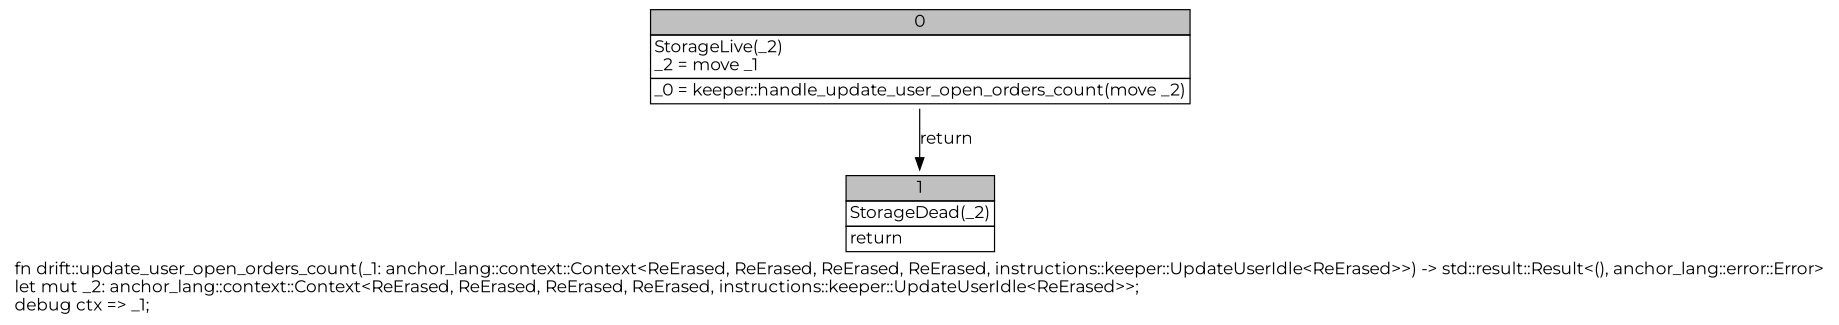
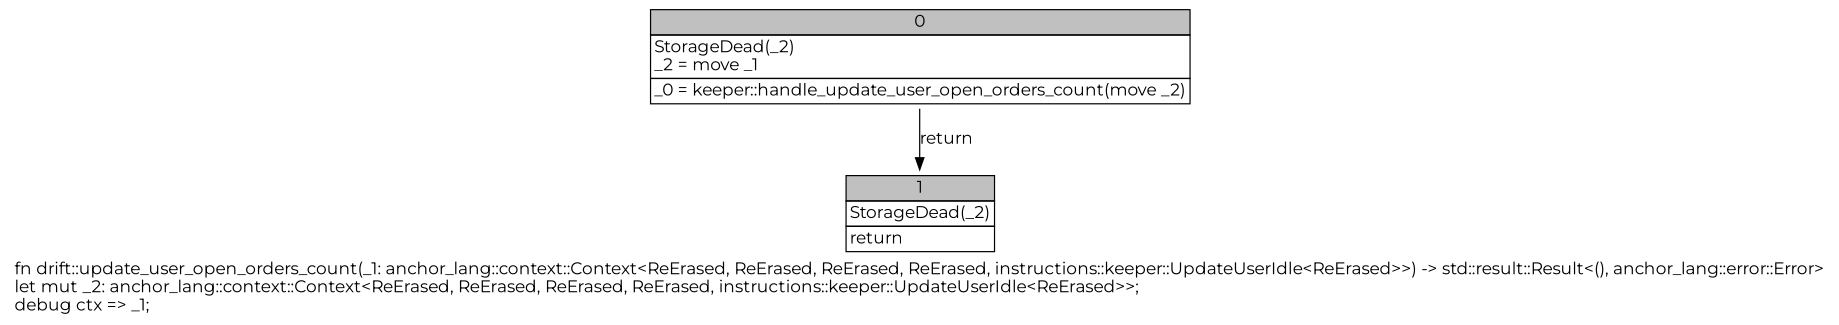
(719, 47) -> (725, 47)
